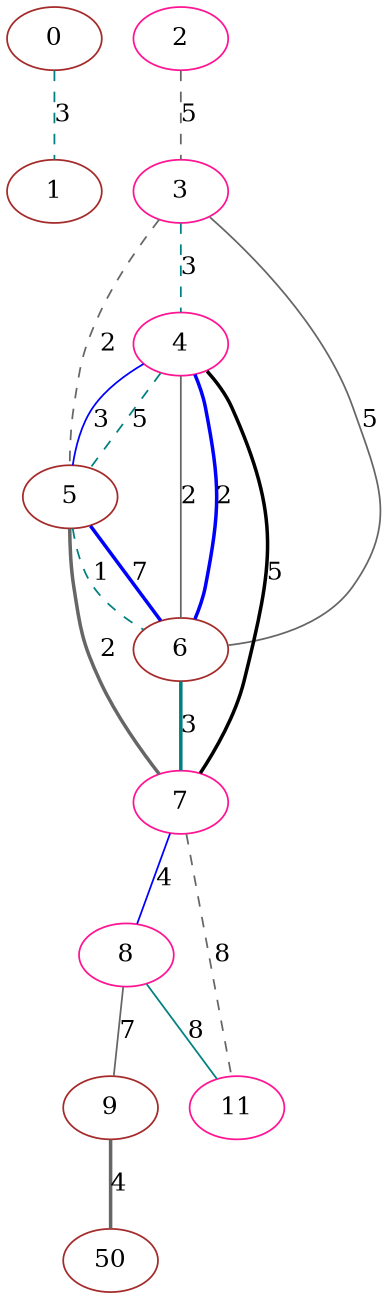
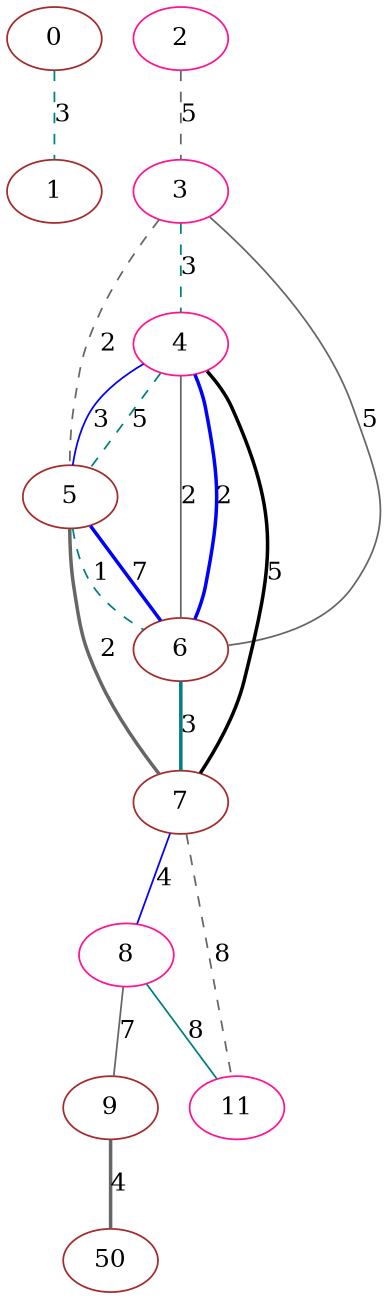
(181, 802) -> (181, 802)
